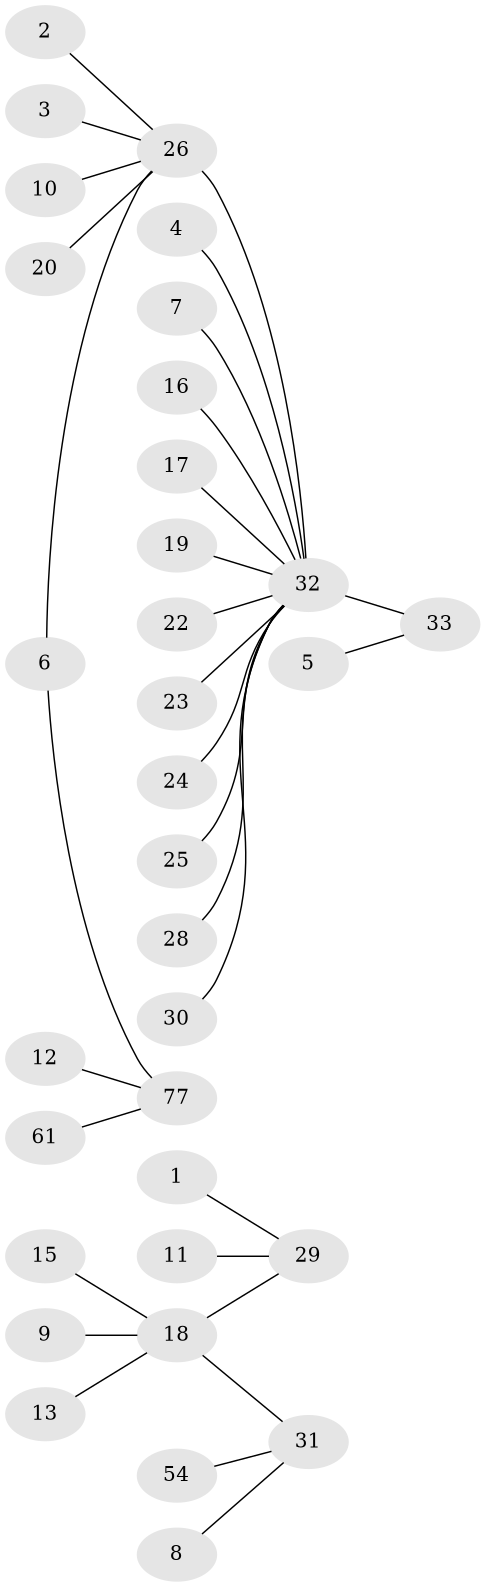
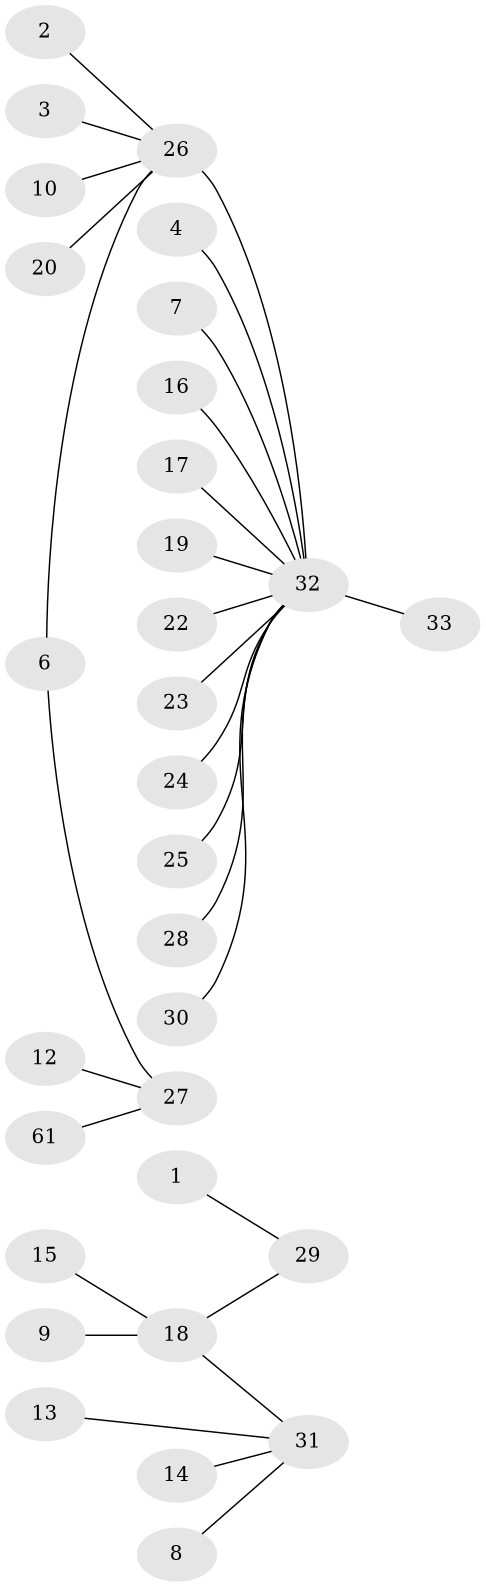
(309, 664) -> none
(177, 1098) -> (177, 1098)
(177, 1256) -> none
(111, 1375) -> (177, 1428)
(177, 1476) -> (177, 1476)
